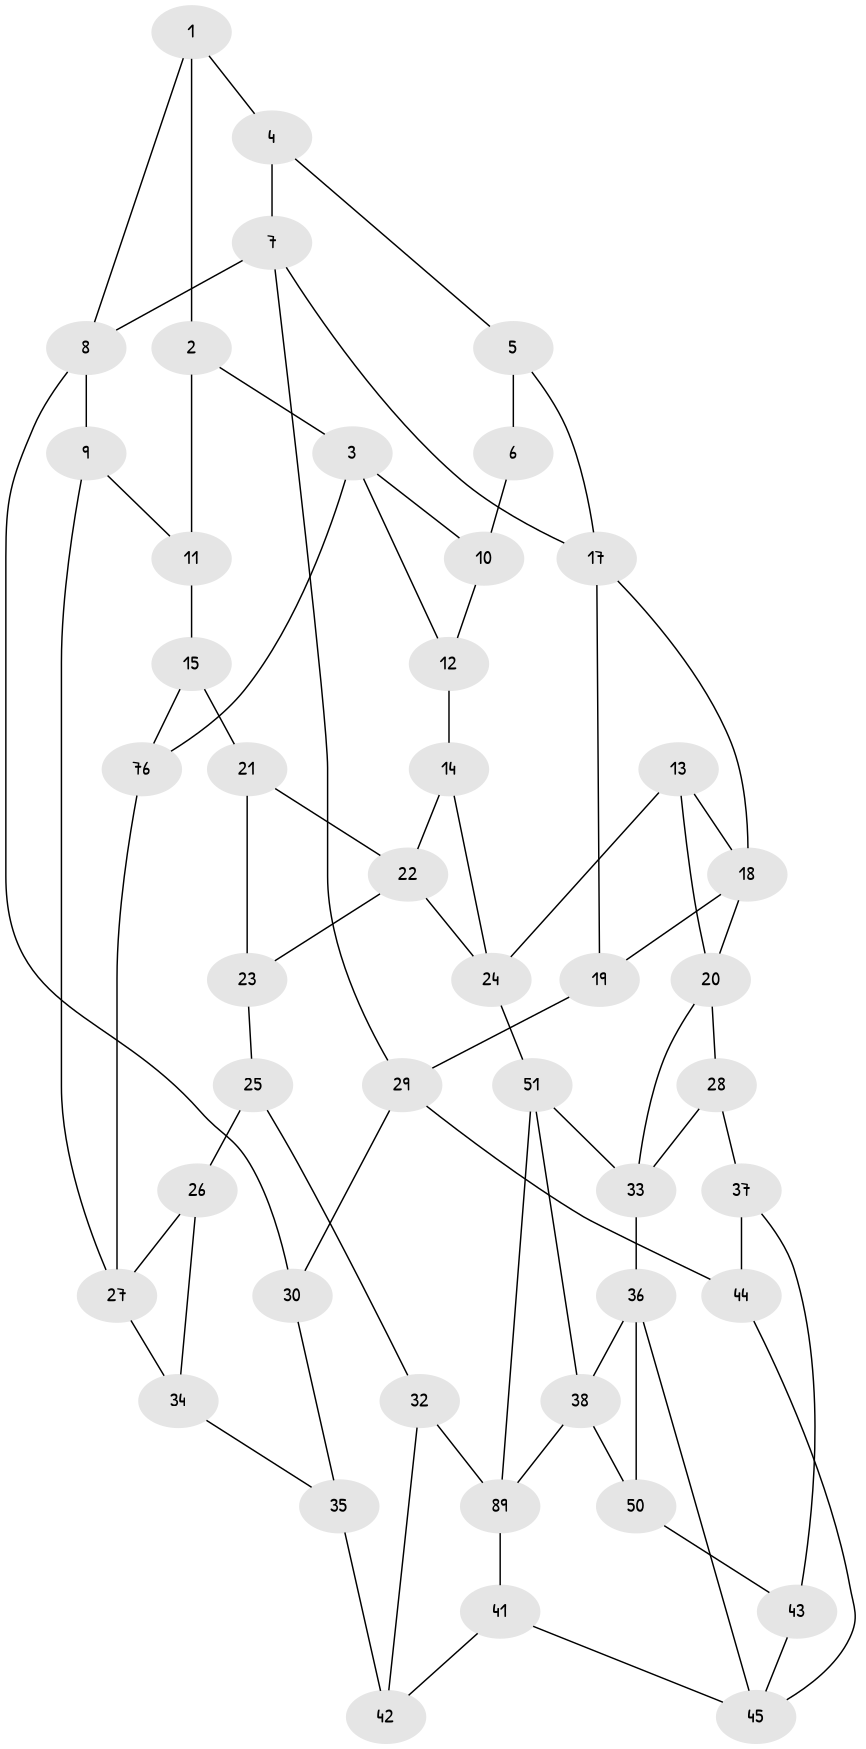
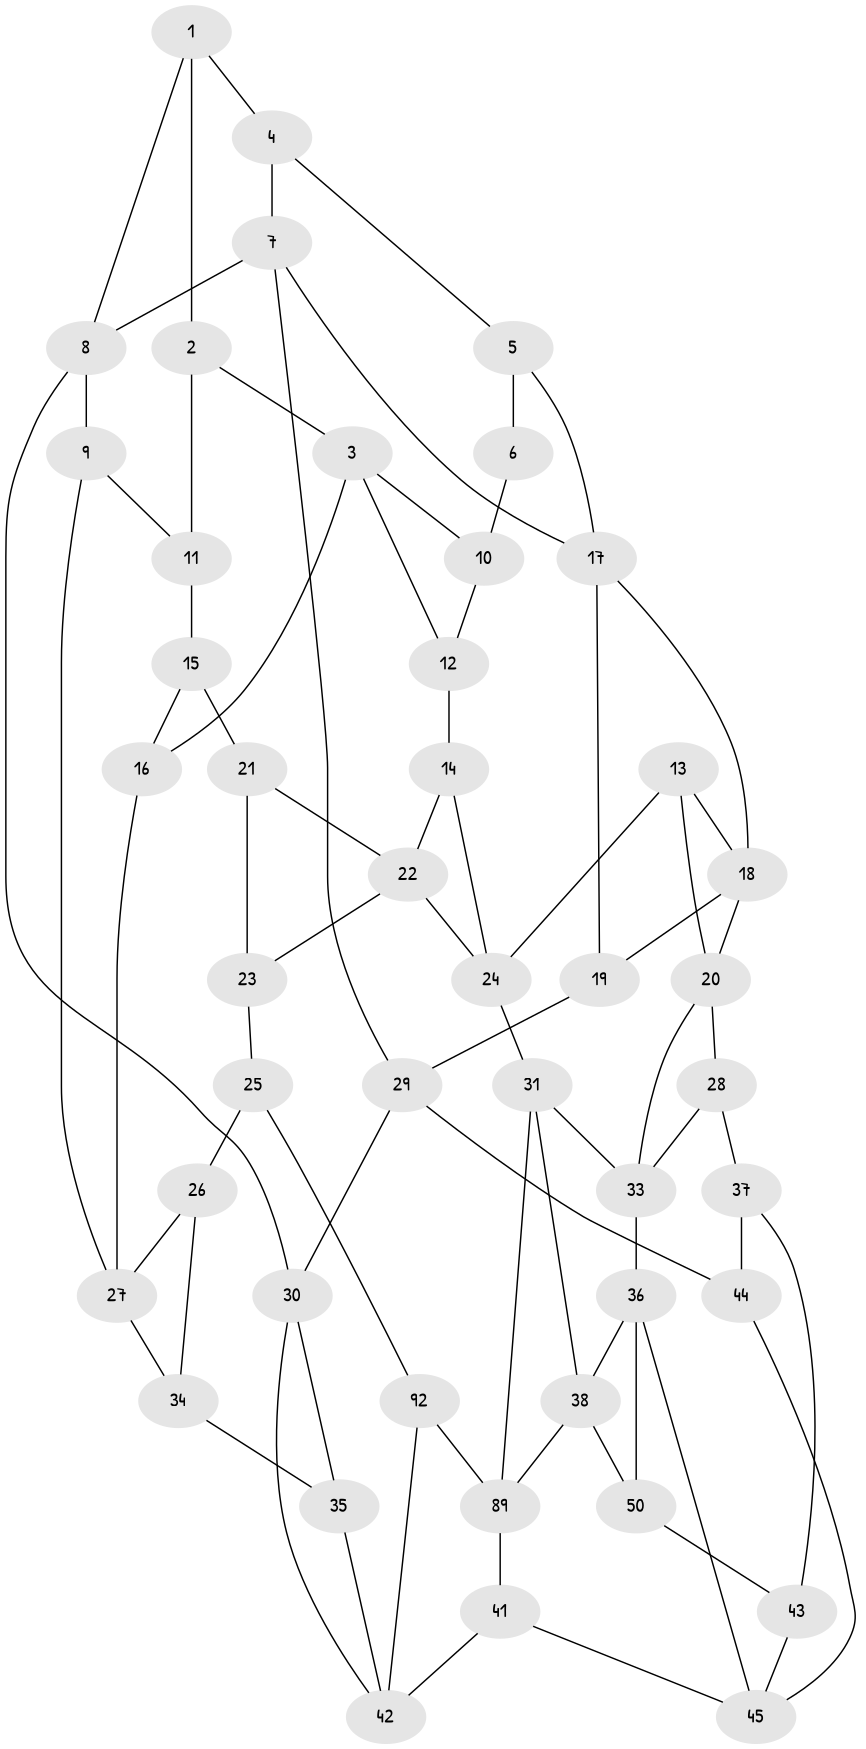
(142, 769) -> (142, 769)
(532, 1085) -> (532, 1085)
(420, 1401) -> (420, 1401)
none -> (284, 1518)
